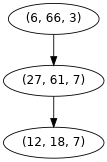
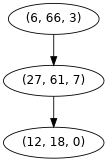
(54, 143) -> (54, 143)
